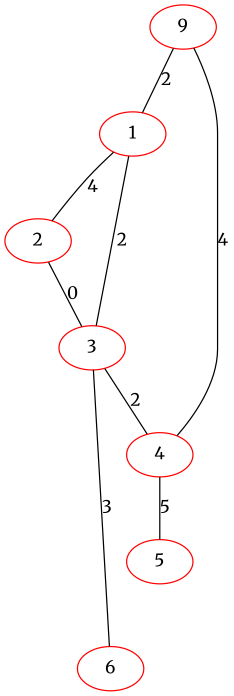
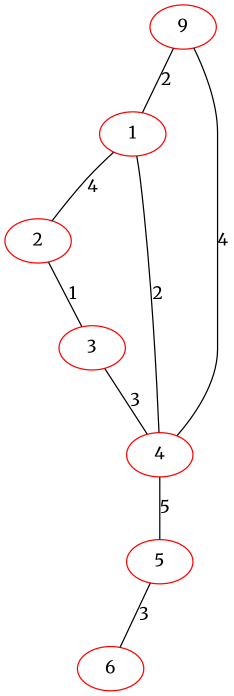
(112, 241) -> (151, 294)
(73, 294) -> (73, 294)
(136, 401) -> (136, 401)
(101, 508) -> (135, 615)
